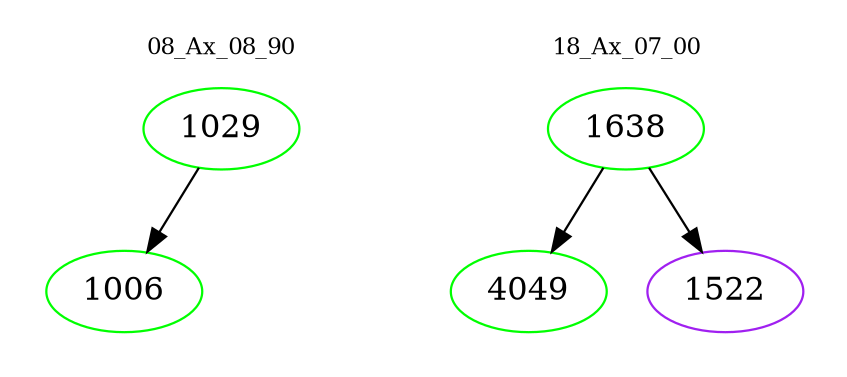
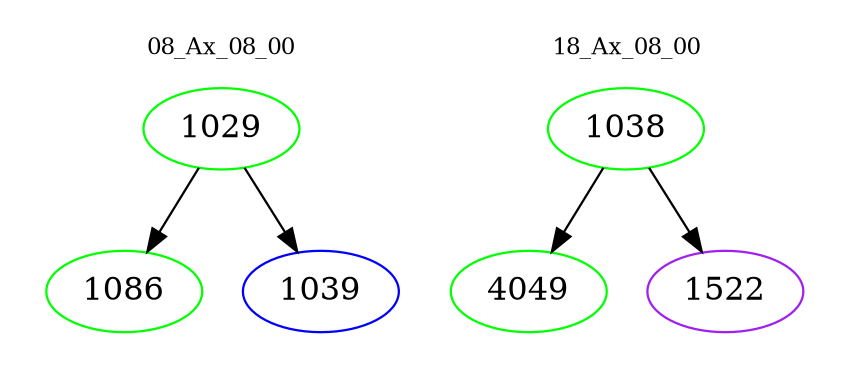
(221, 49) -> (221, 49)
(627, 49) -> (627, 49)
(626, 129) -> (626, 129)
(124, 292) -> (124, 292)
none -> (321, 292)
